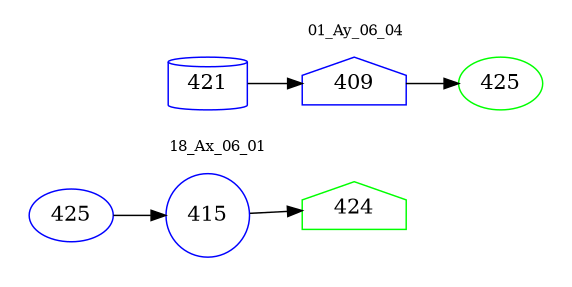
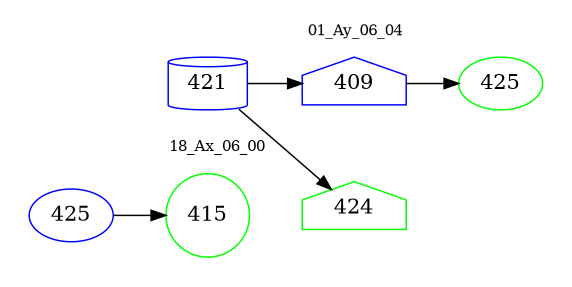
(218, 147) -> (218, 147)
(269, 212) -> (280, 145)
(208, 215) -> (208, 215)
